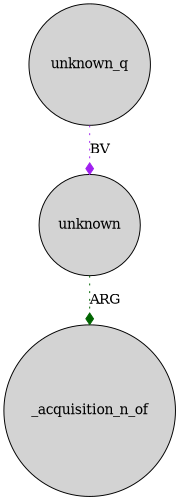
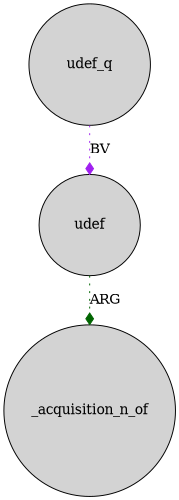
(90, 65) -> (90, 65)
(90, 225) -> (90, 225)
